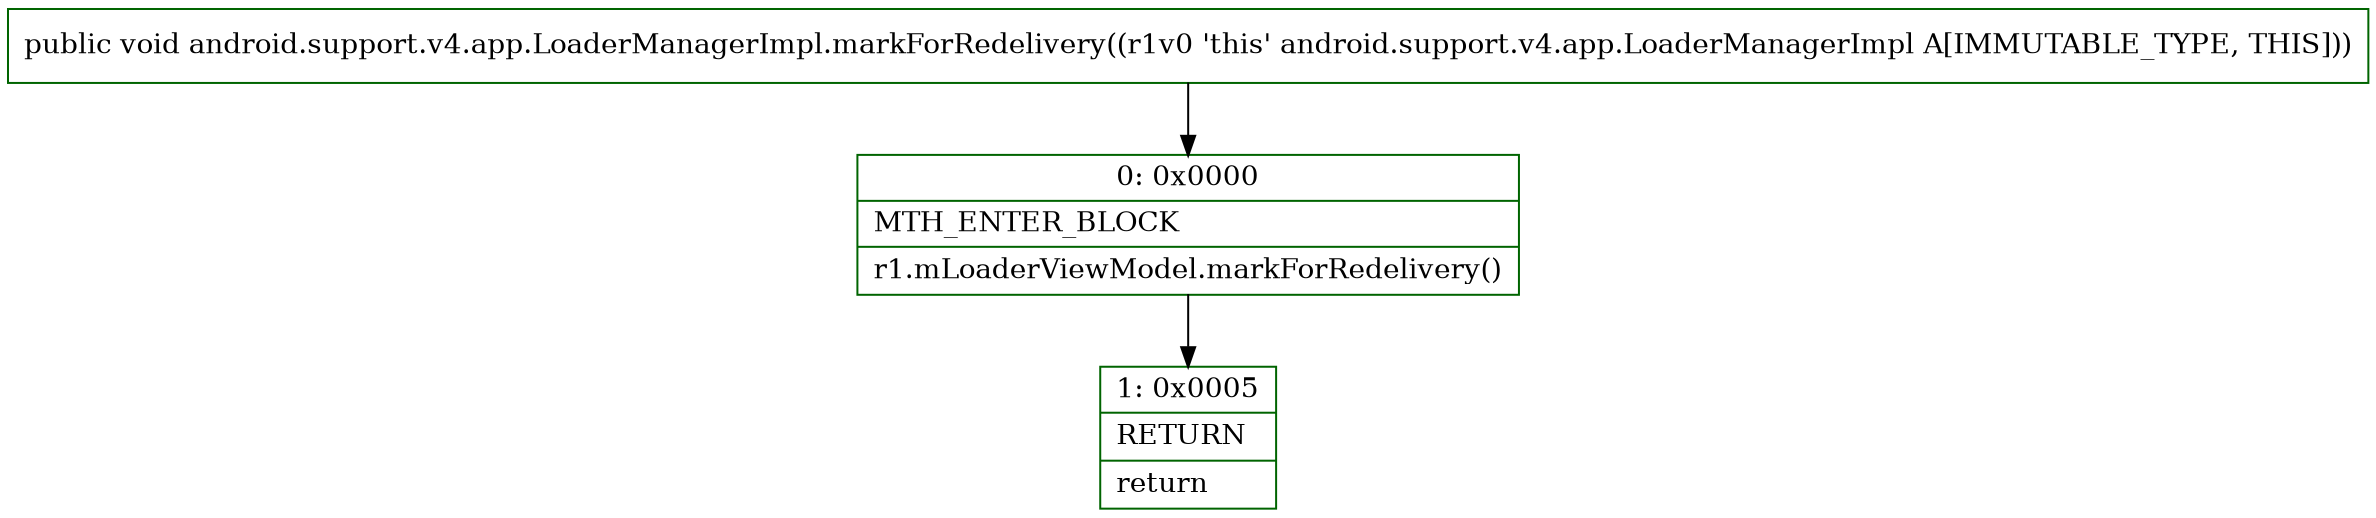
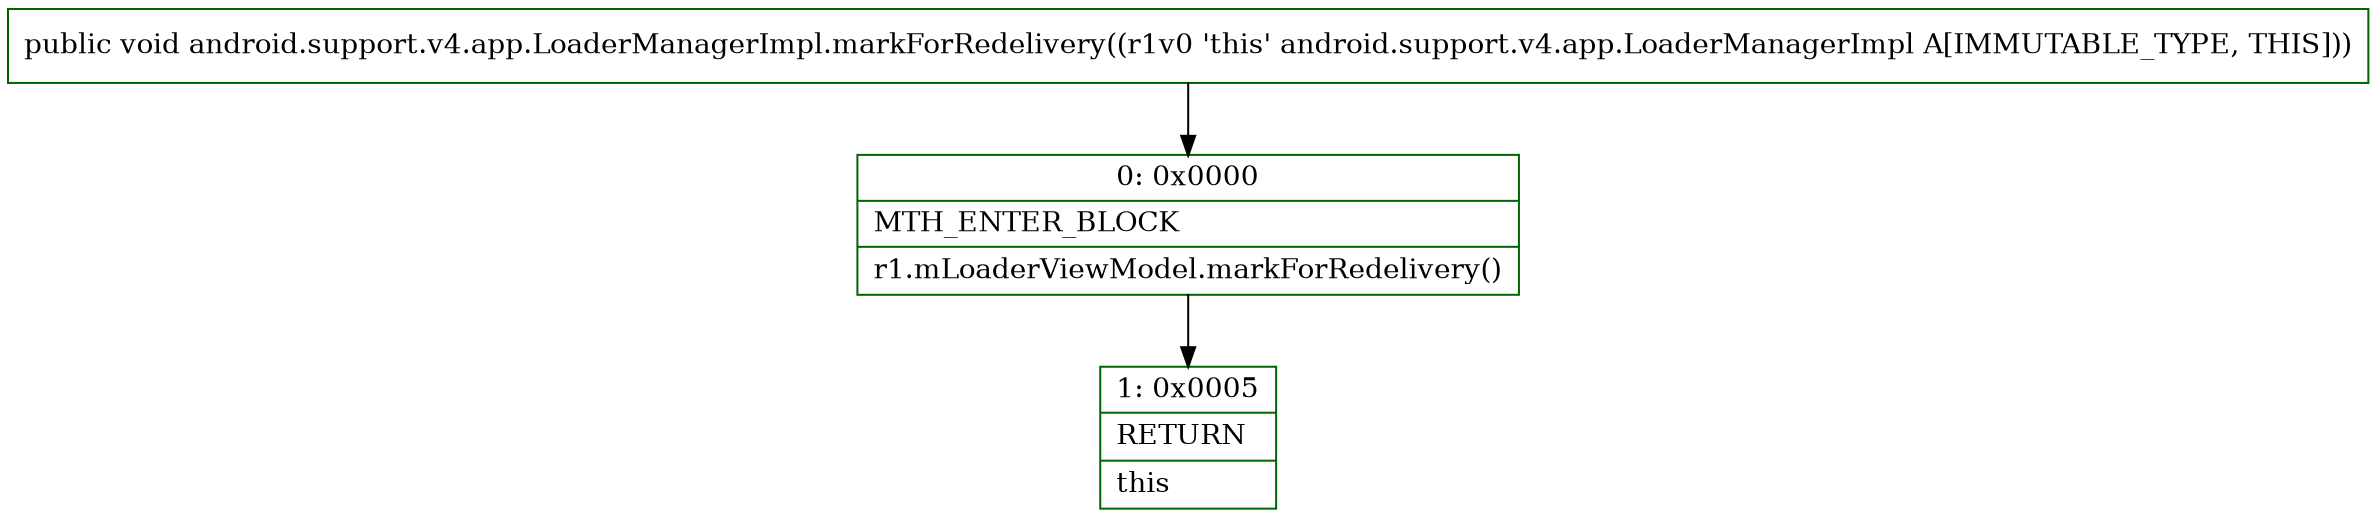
(1162, 484) -> (1144, 484)
